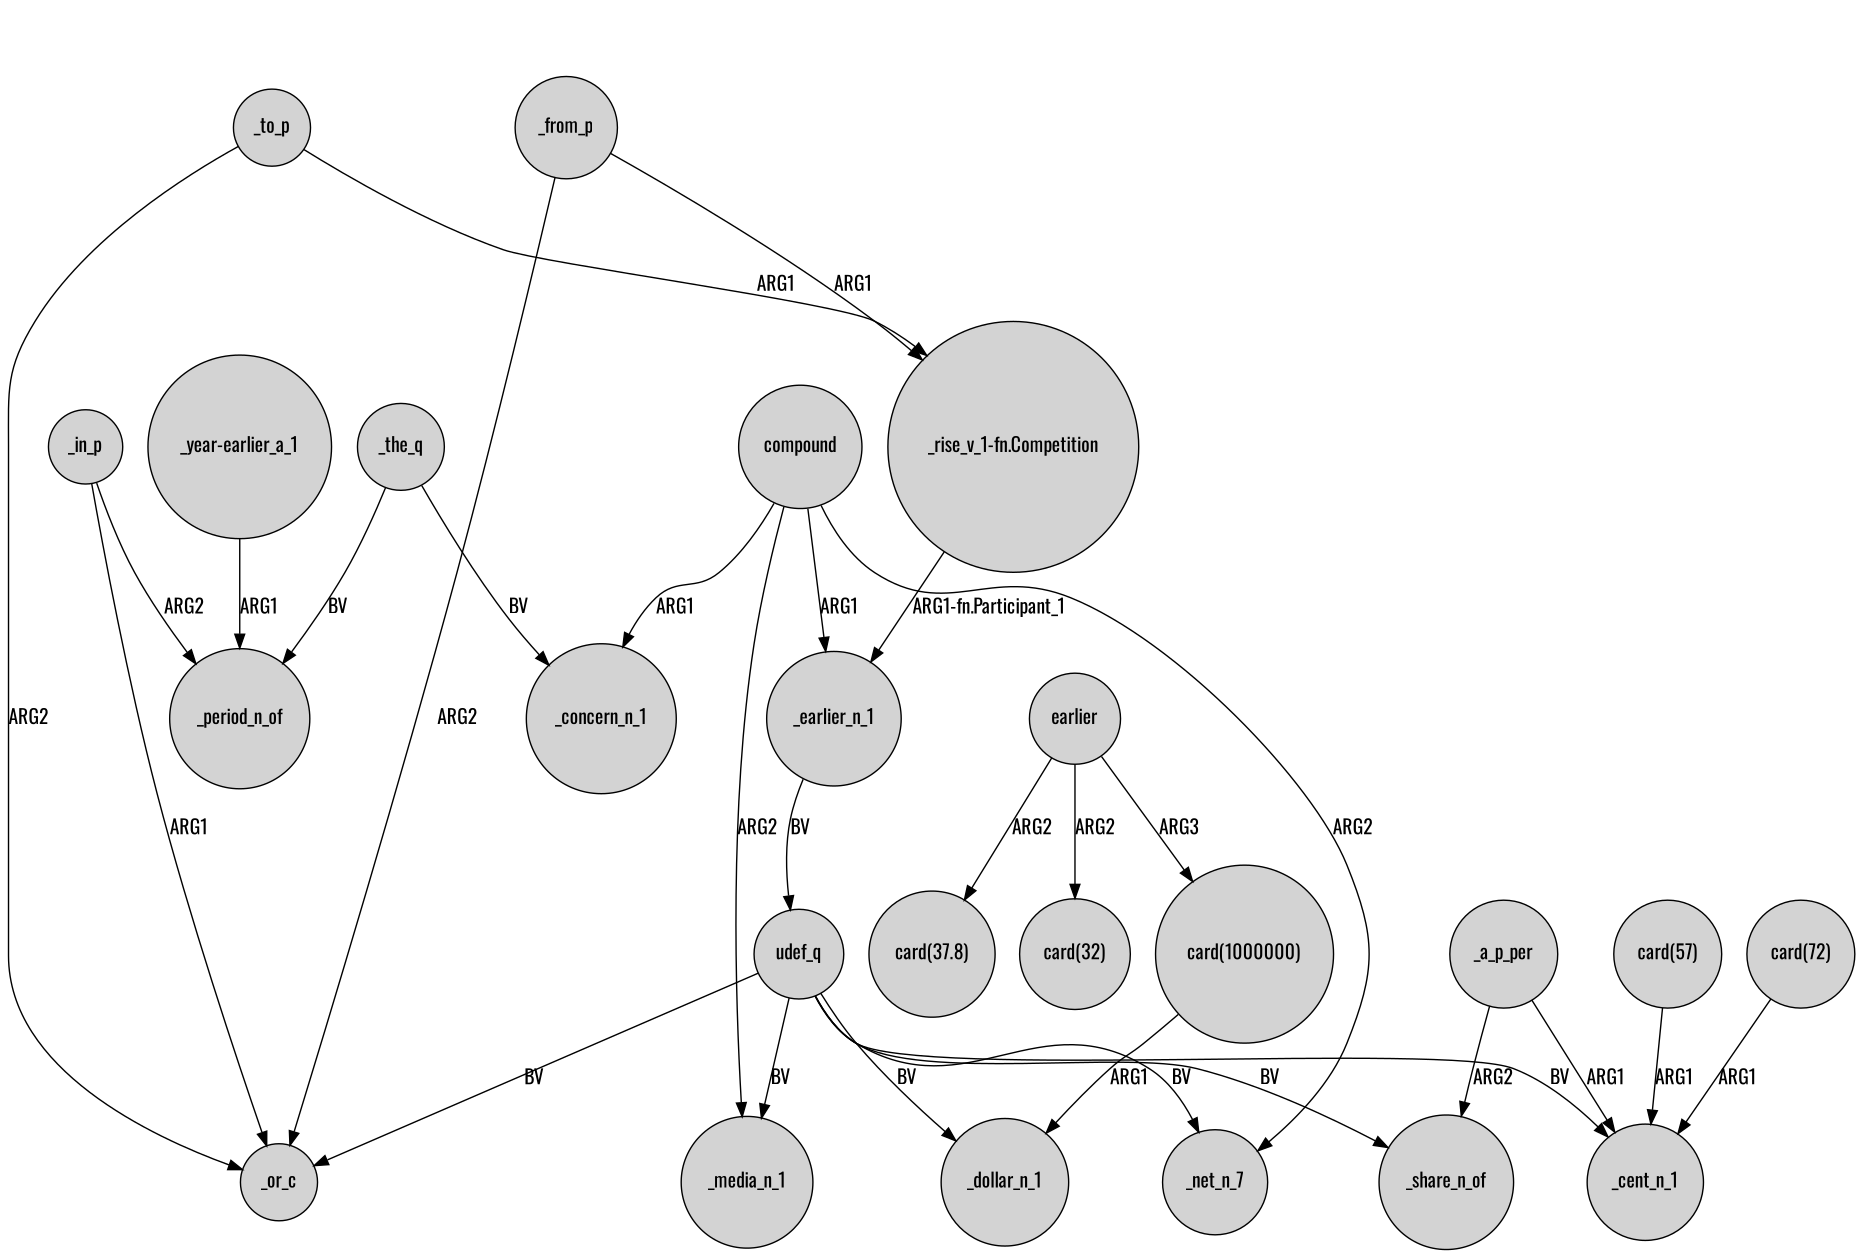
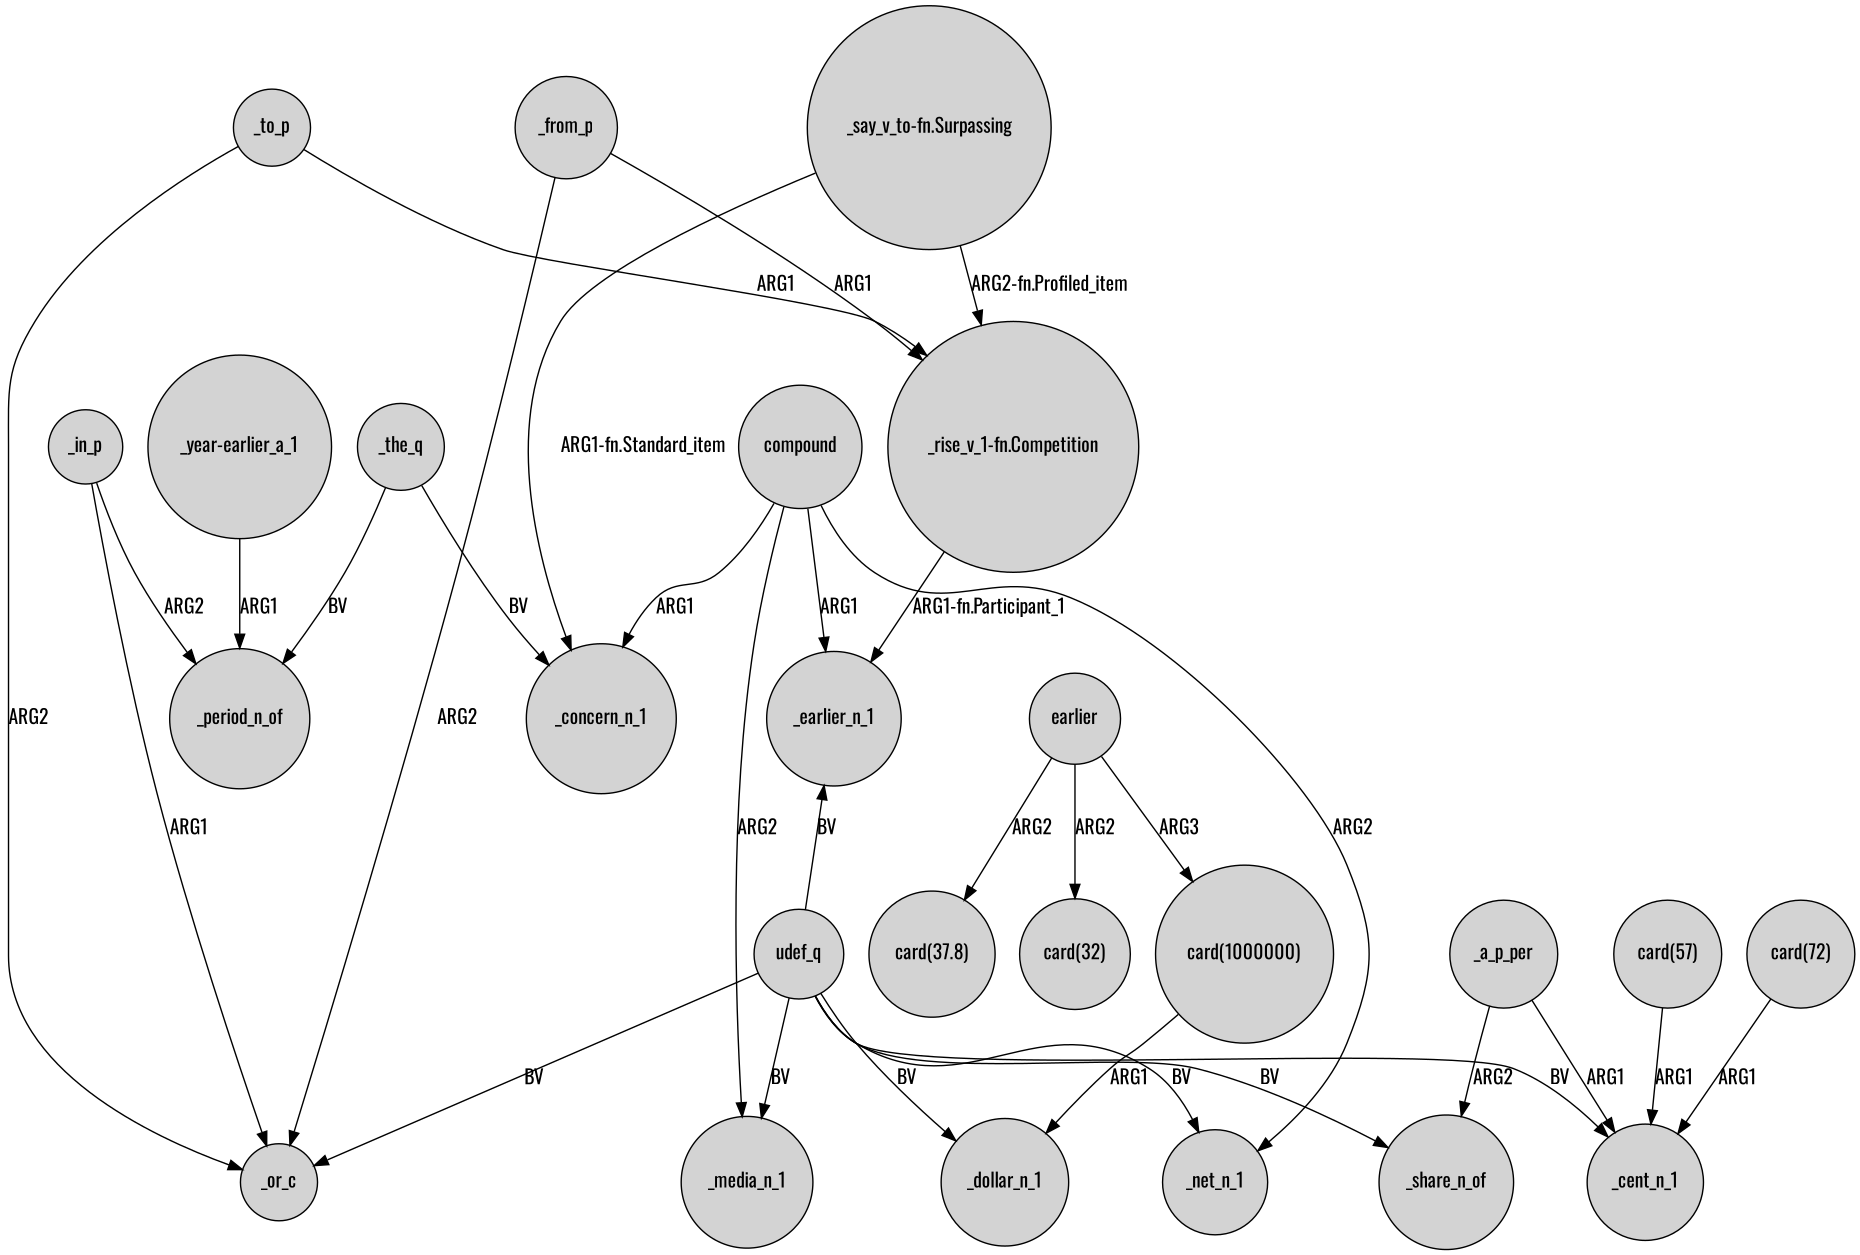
none -> (929, 128)
(788, 836) -> (814, 855)
(1215, 1182) -> (1215, 1182)
